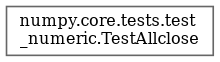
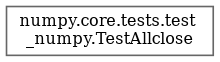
(110, 31) -> (110, 31)
